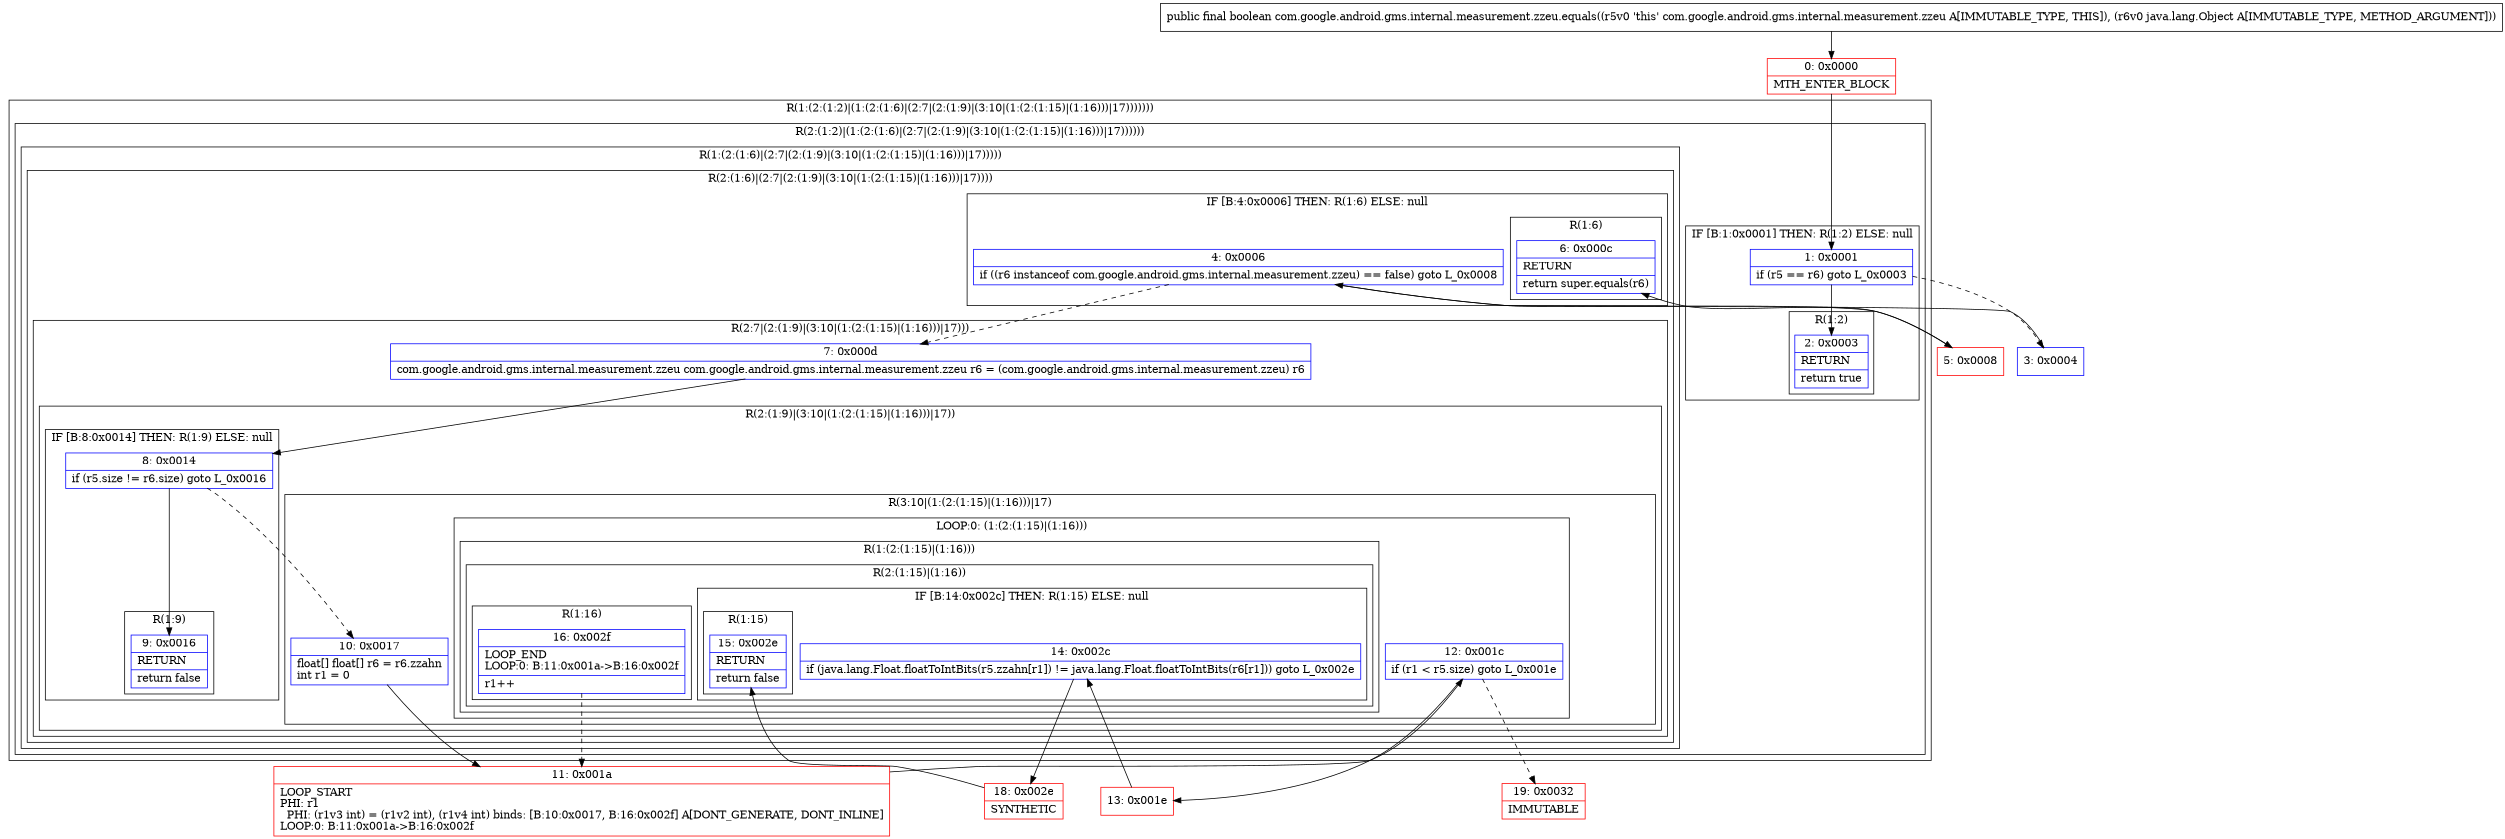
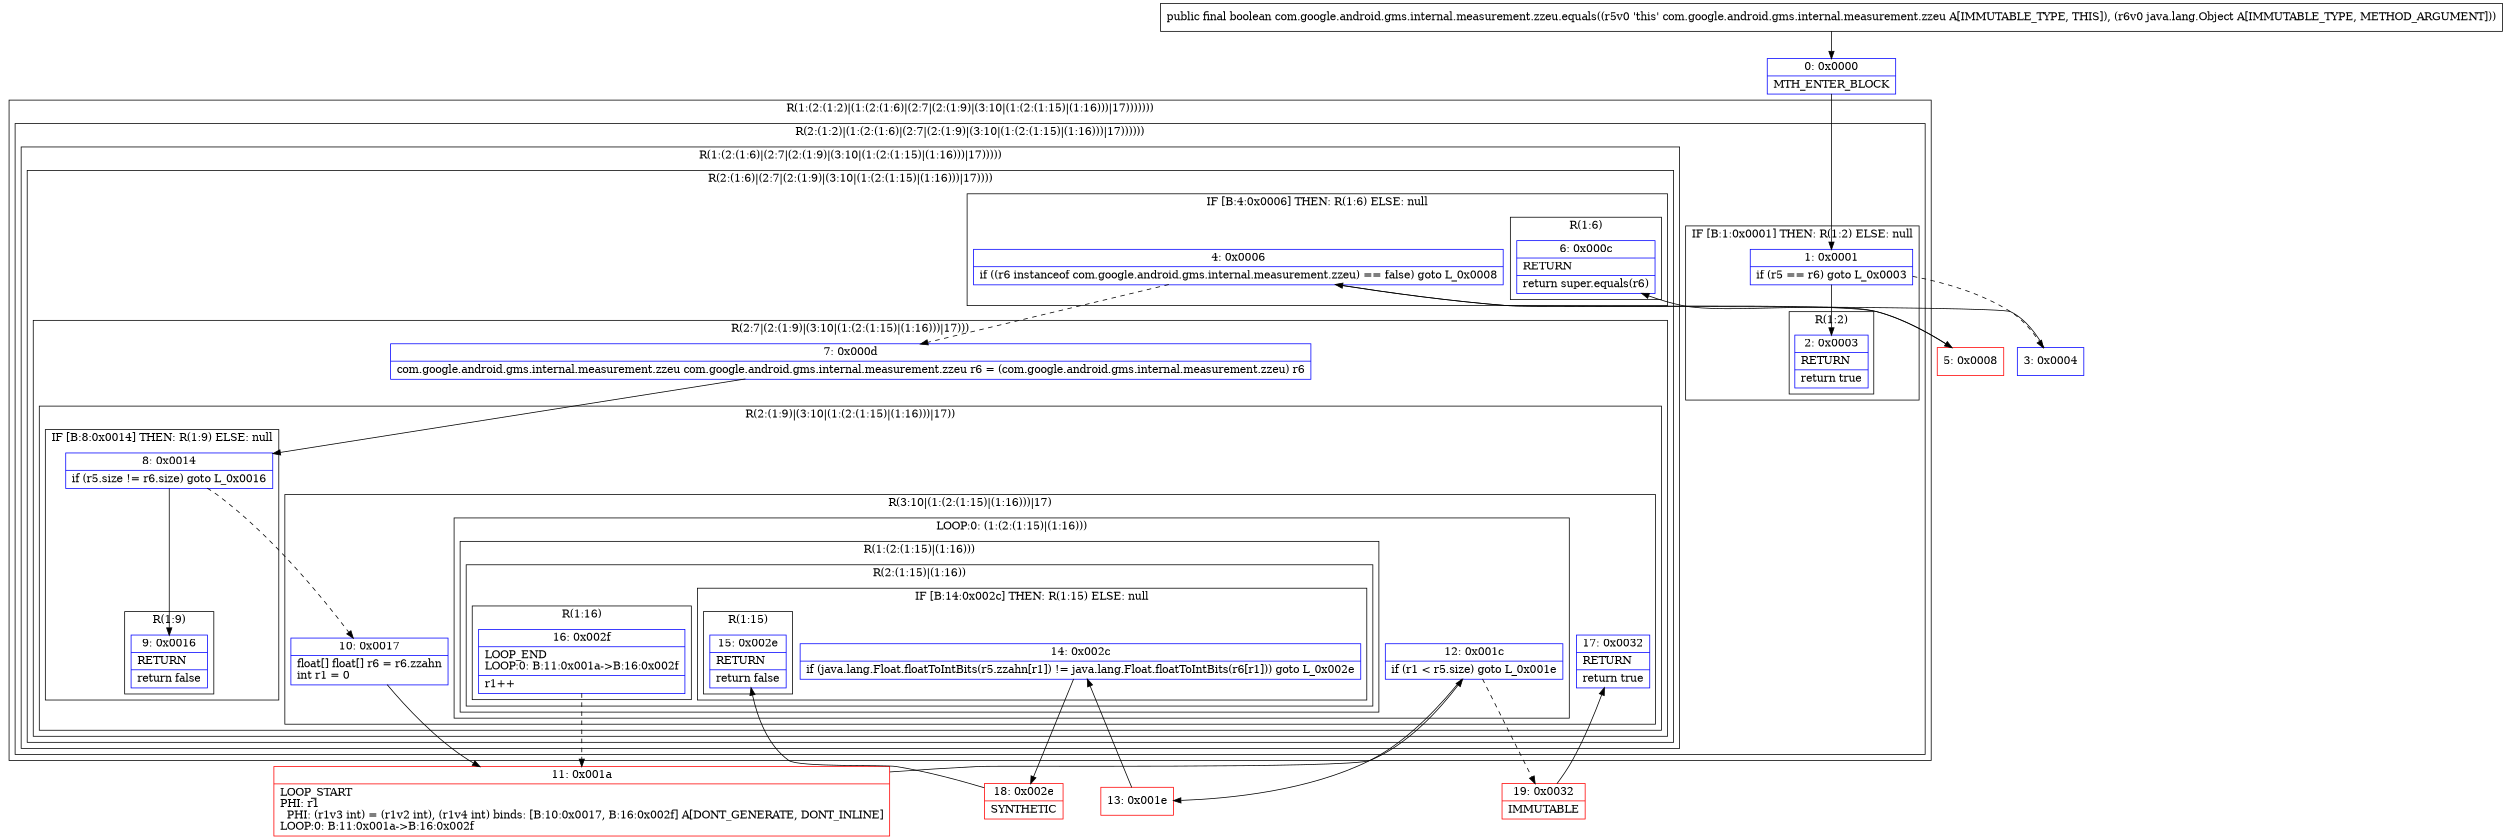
(1831, 76) -> (1831, 76)
none -> (1613, 661)
